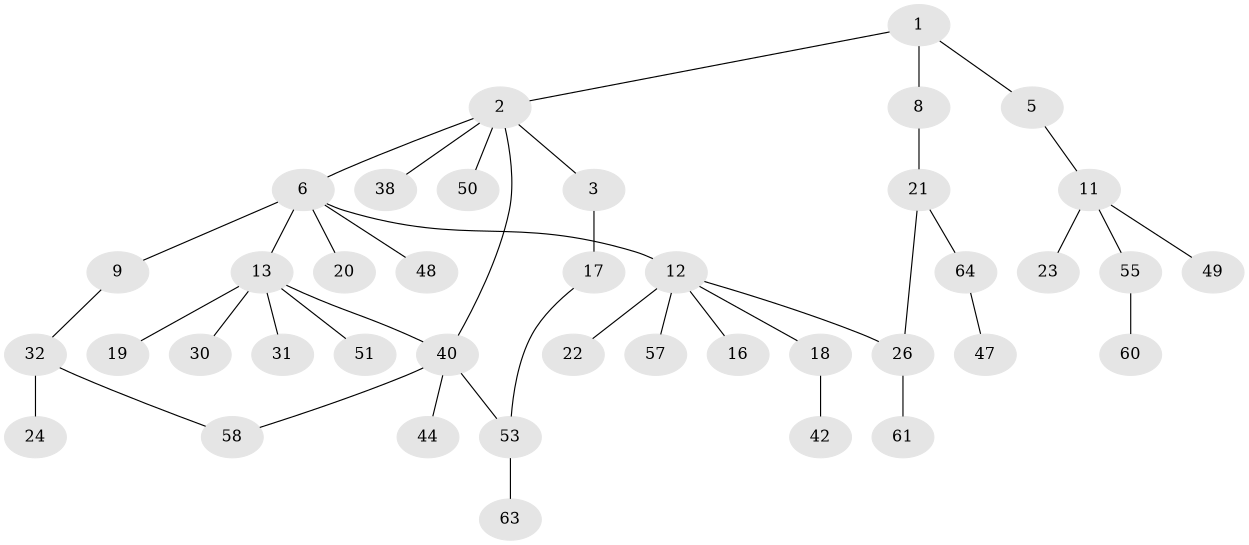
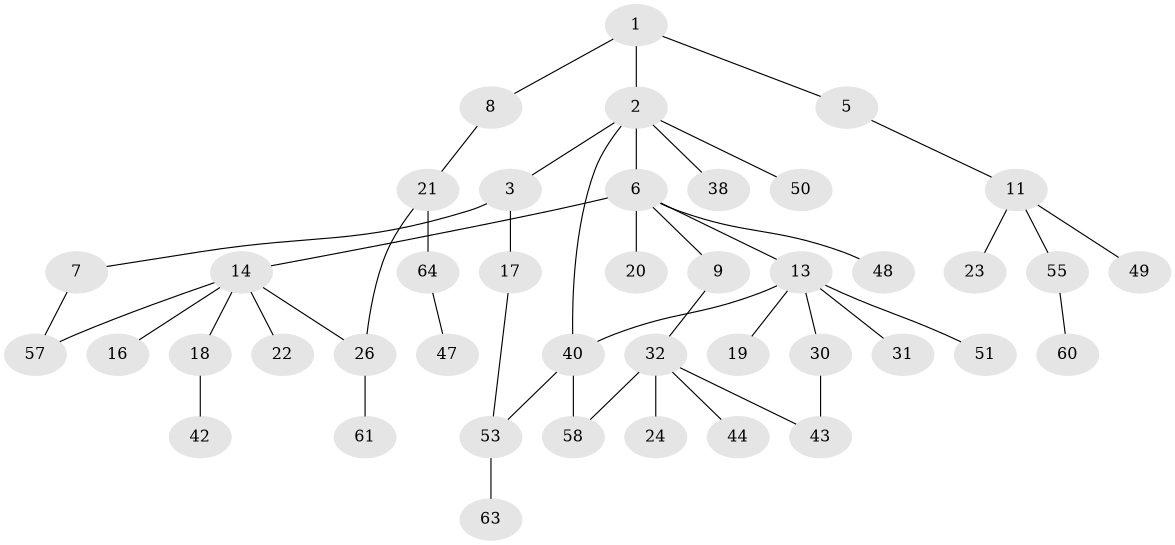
none -> (77, 272)
(676, 272) -> (241, 272)
(438, 396) -> (697, 396)
none -> (821, 437)
